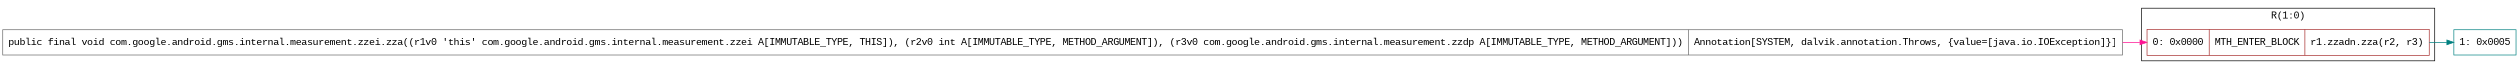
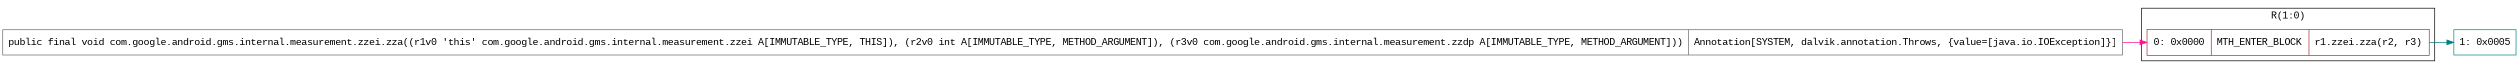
(2367, 42) -> (2368, 42)
